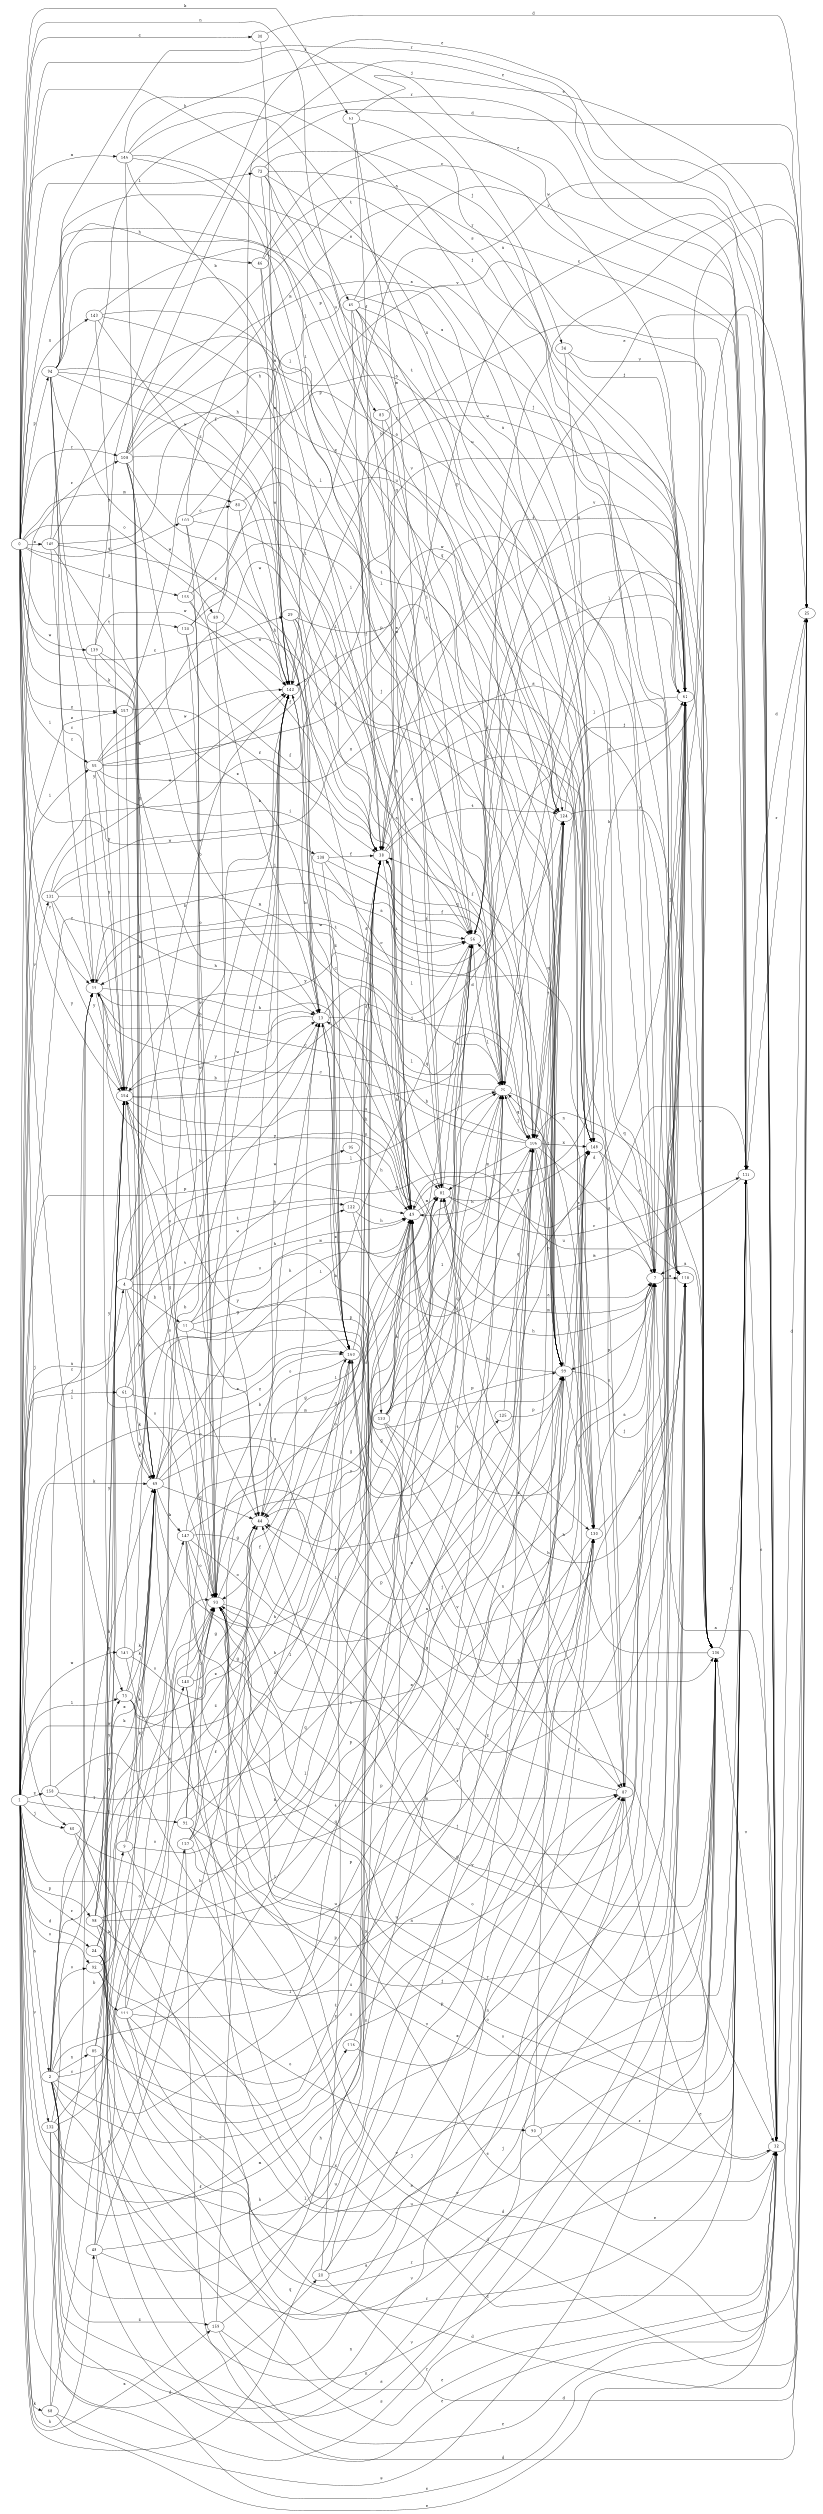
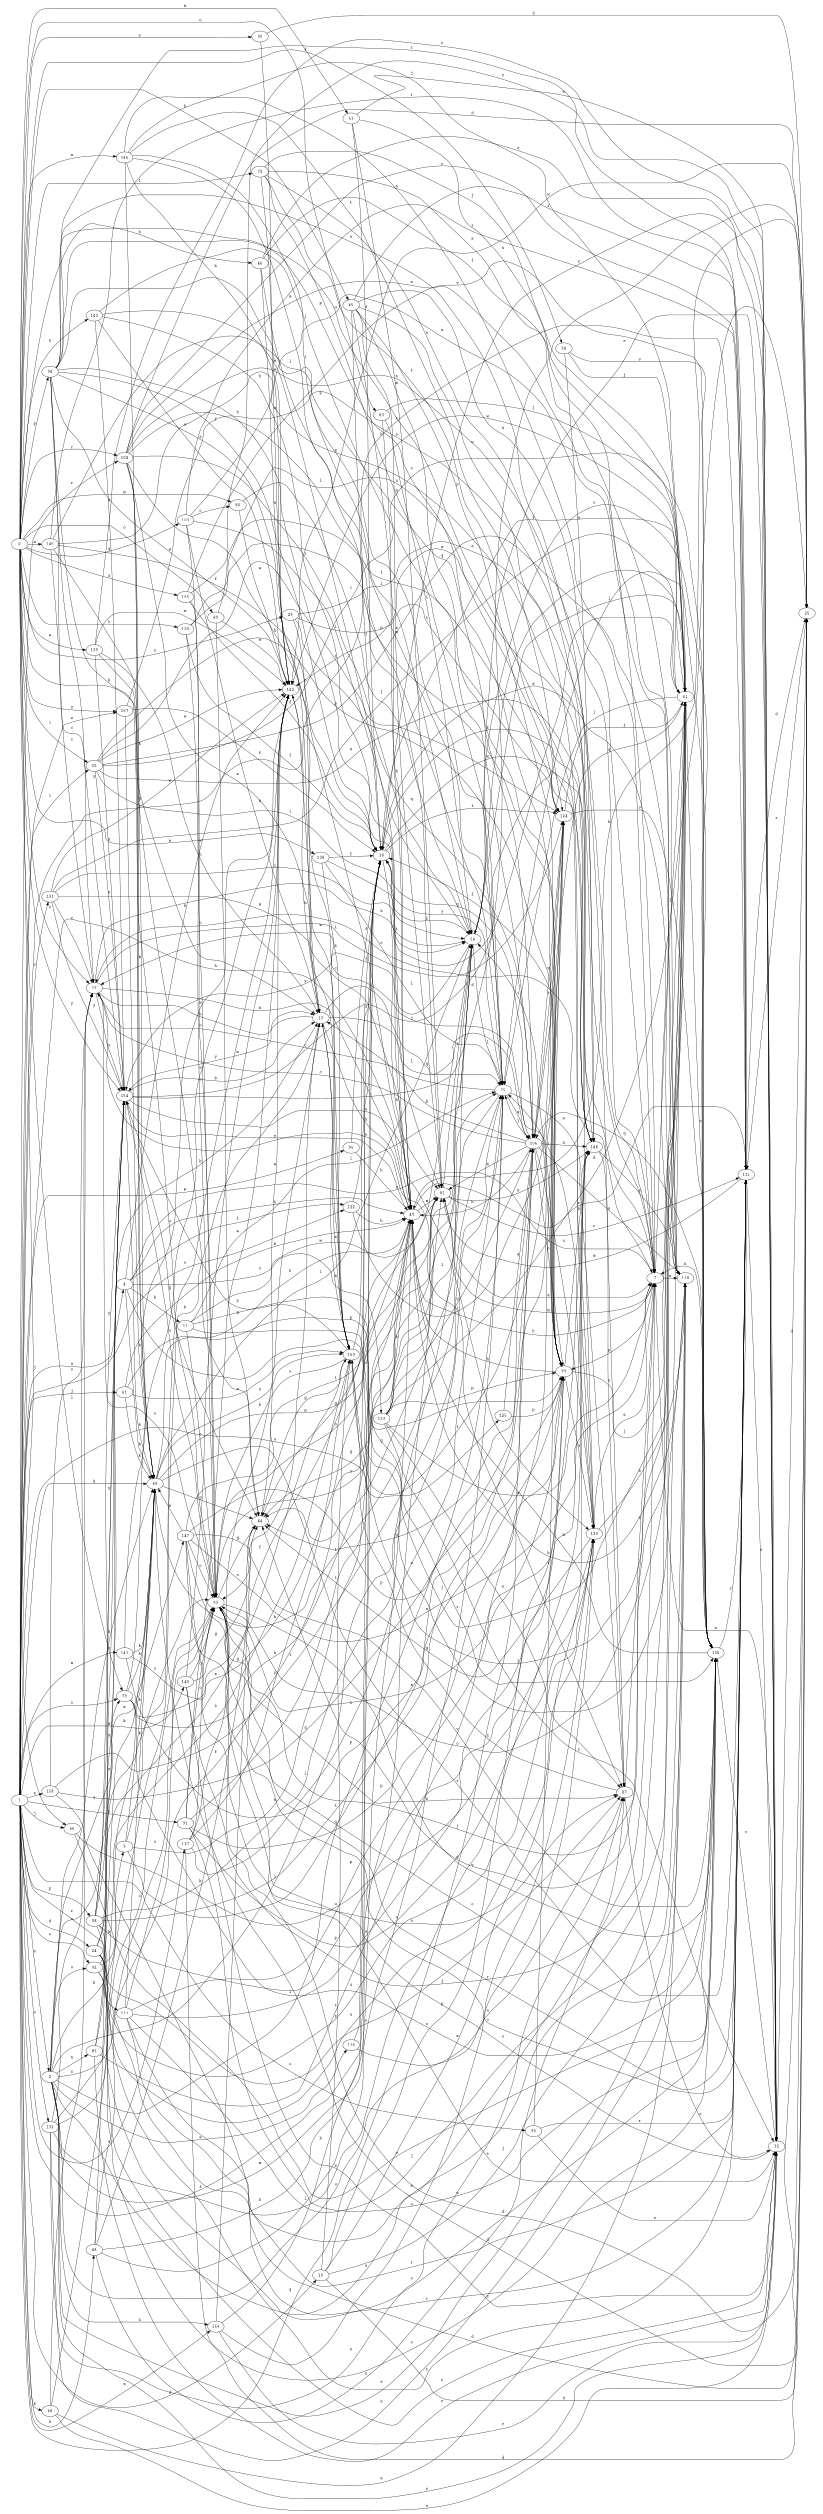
(434, 862) -> (578, 697)
(165, 1510) -> (171, 1511)
